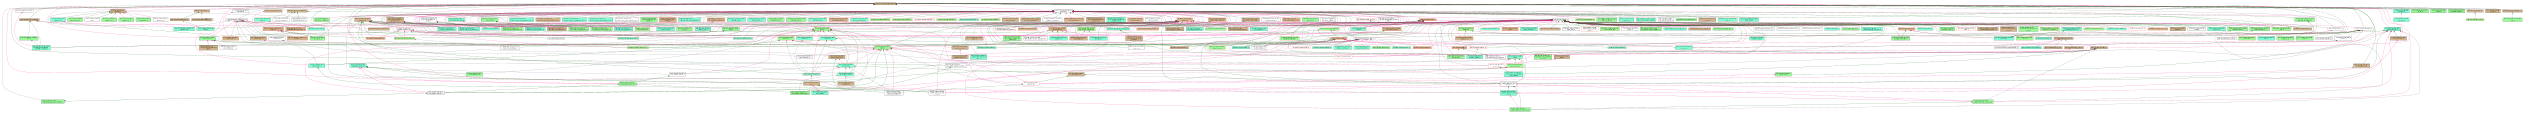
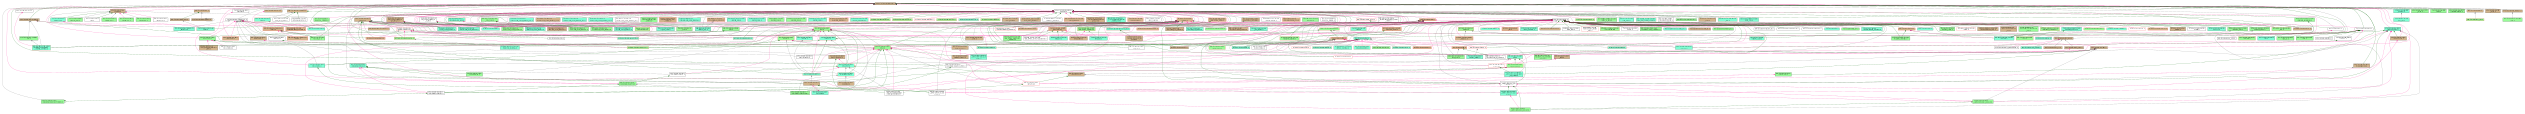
(1362, 38) -> (1362, 38)
(510, 48) -> (510, 48)
